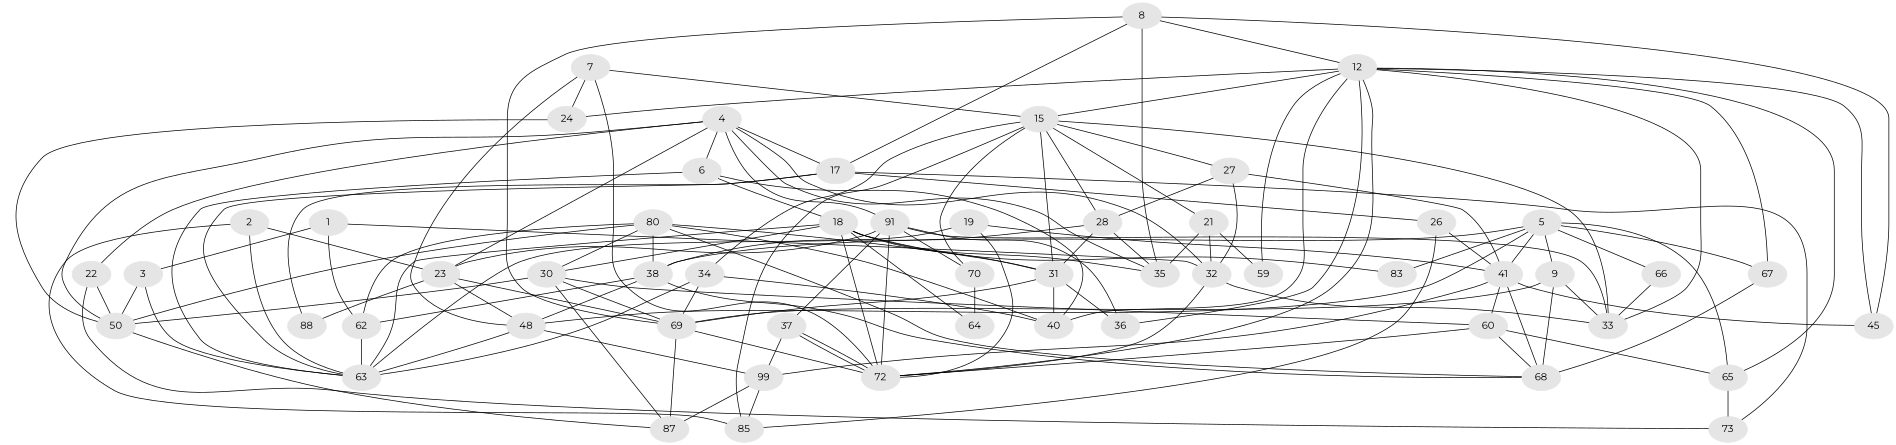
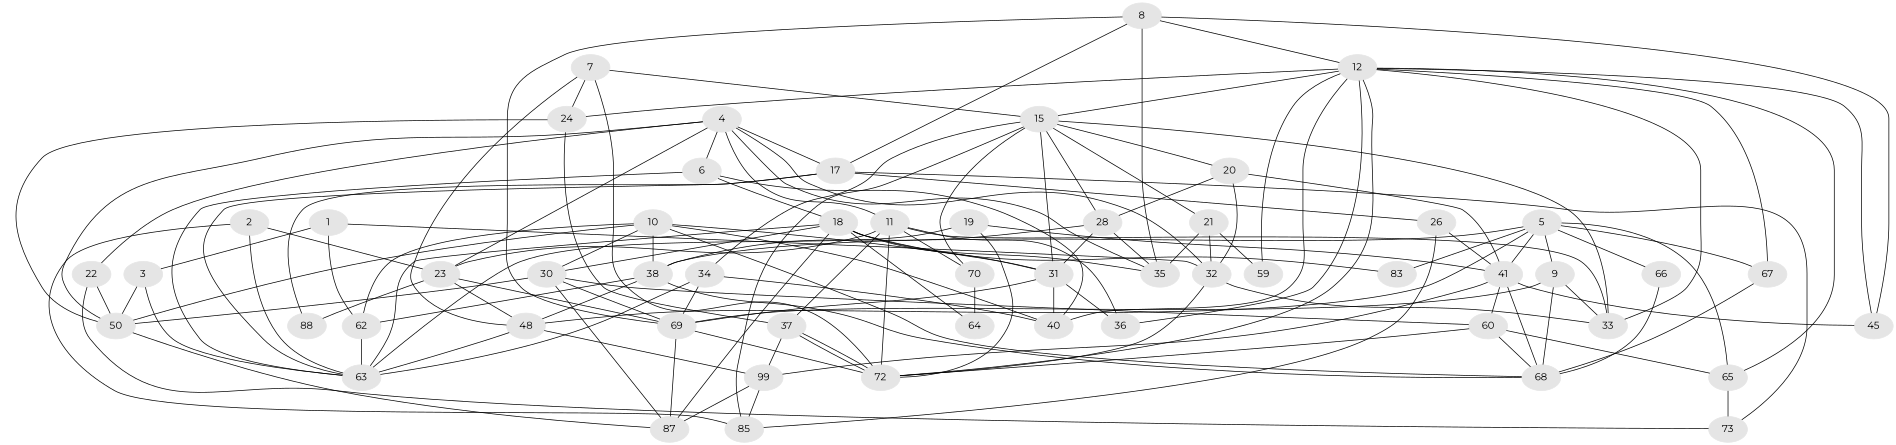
(1230, 171) -> (1230, 171)
(653, 223) -> (653, 223)
(890, 223) -> (890, 223)
none -> (594, 276)
(856, 287) -> (733, 347)
(1635, 300) -> (1630, 342)
